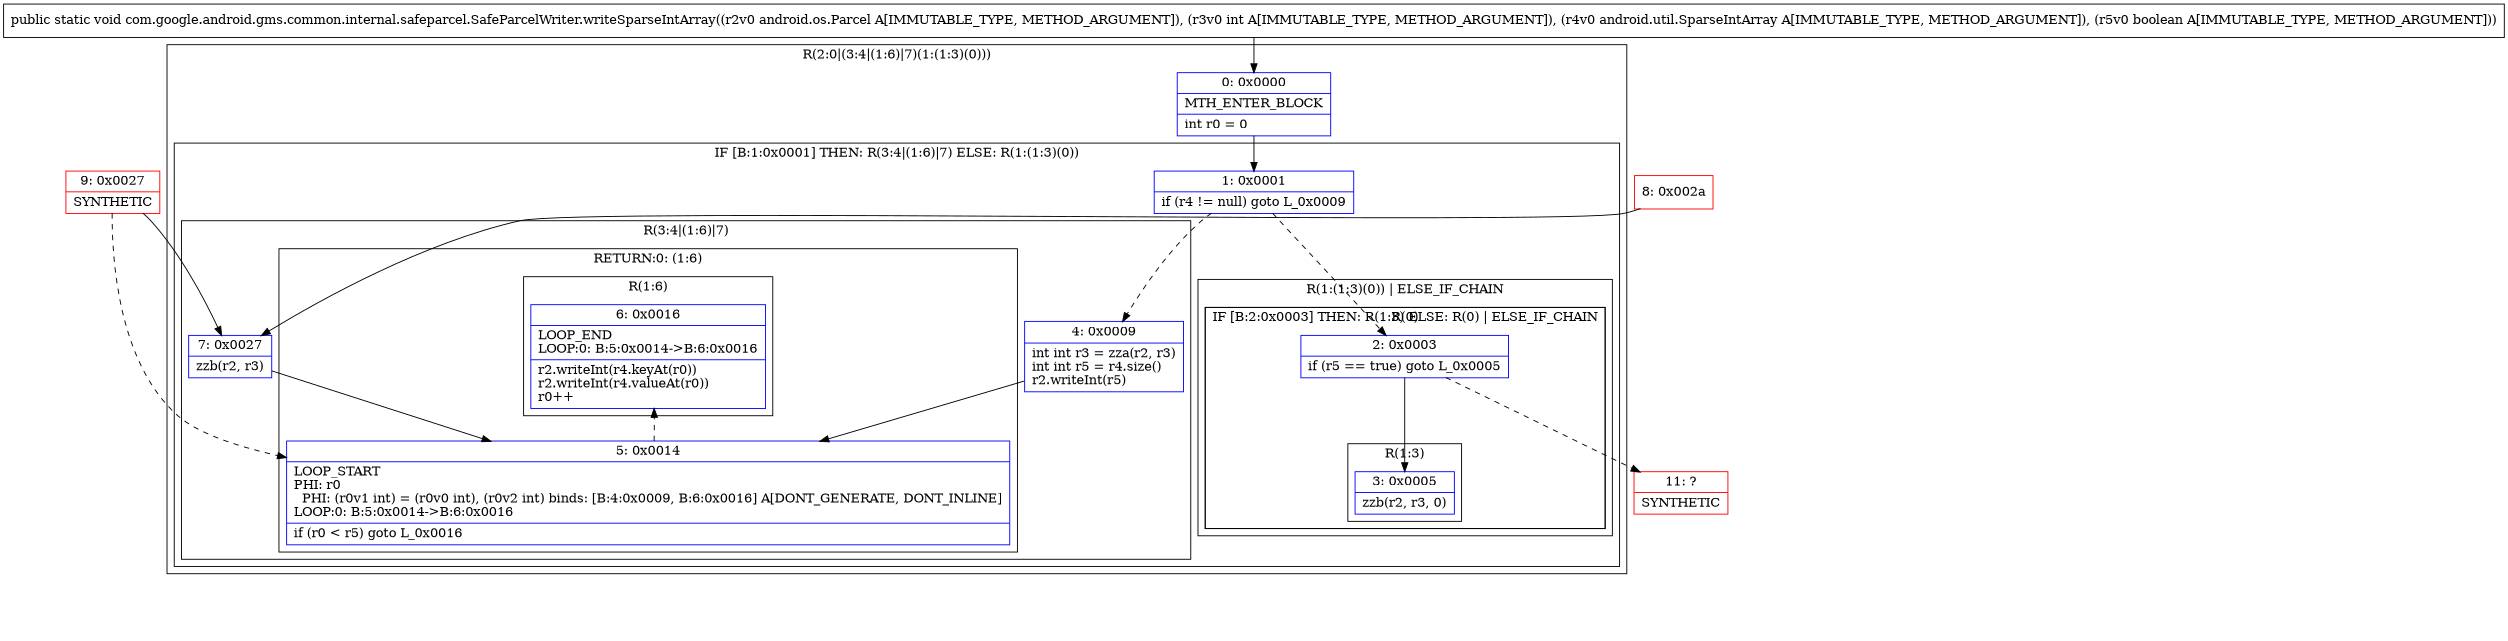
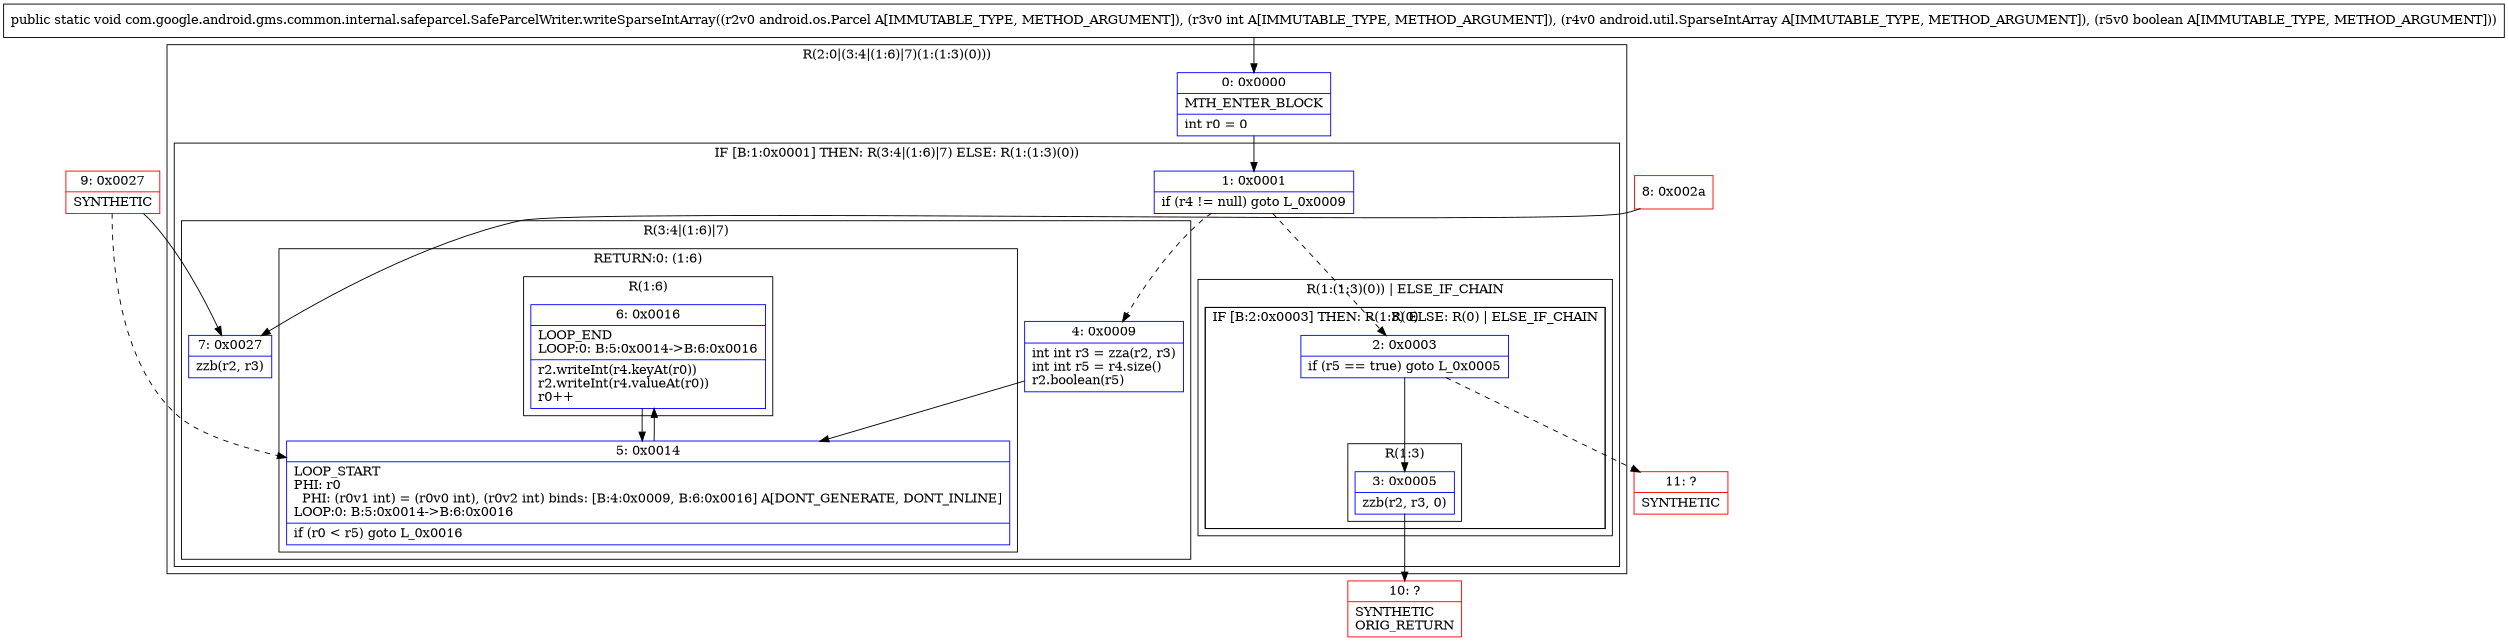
(1079, 381) -> (1078, 381)
(377, 405) -> (642, 421)
(654, 429) -> (654, 429)
none -> (1405, 609)
